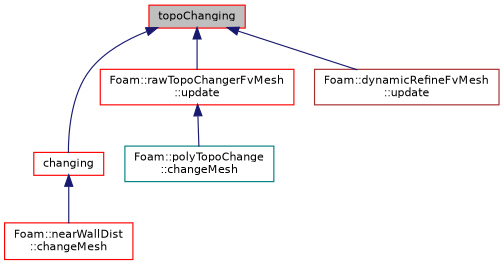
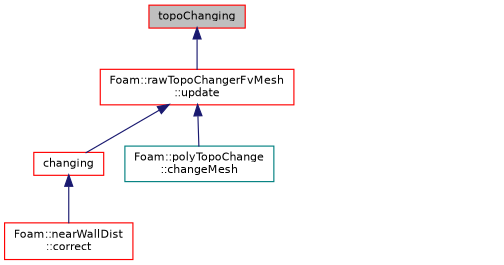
(85, 77) -> (122, 132)
(407, 87) -> none
(69, 241) -> (69, 241)
